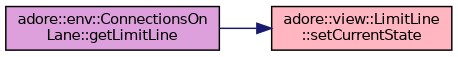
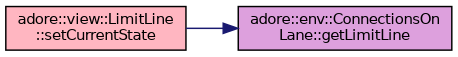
(238, 28) -> (205, 28)
